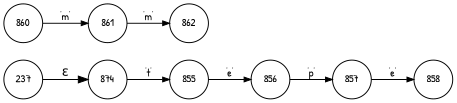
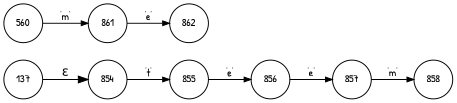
(148, 17) -> (148, 17)
(23, 23) -> (23, 23)
(311, 74) -> (311, 74)
(393, 74) -> (393, 74)
(23, 79) -> (23, 79)
(108, 79) -> (108, 79)
